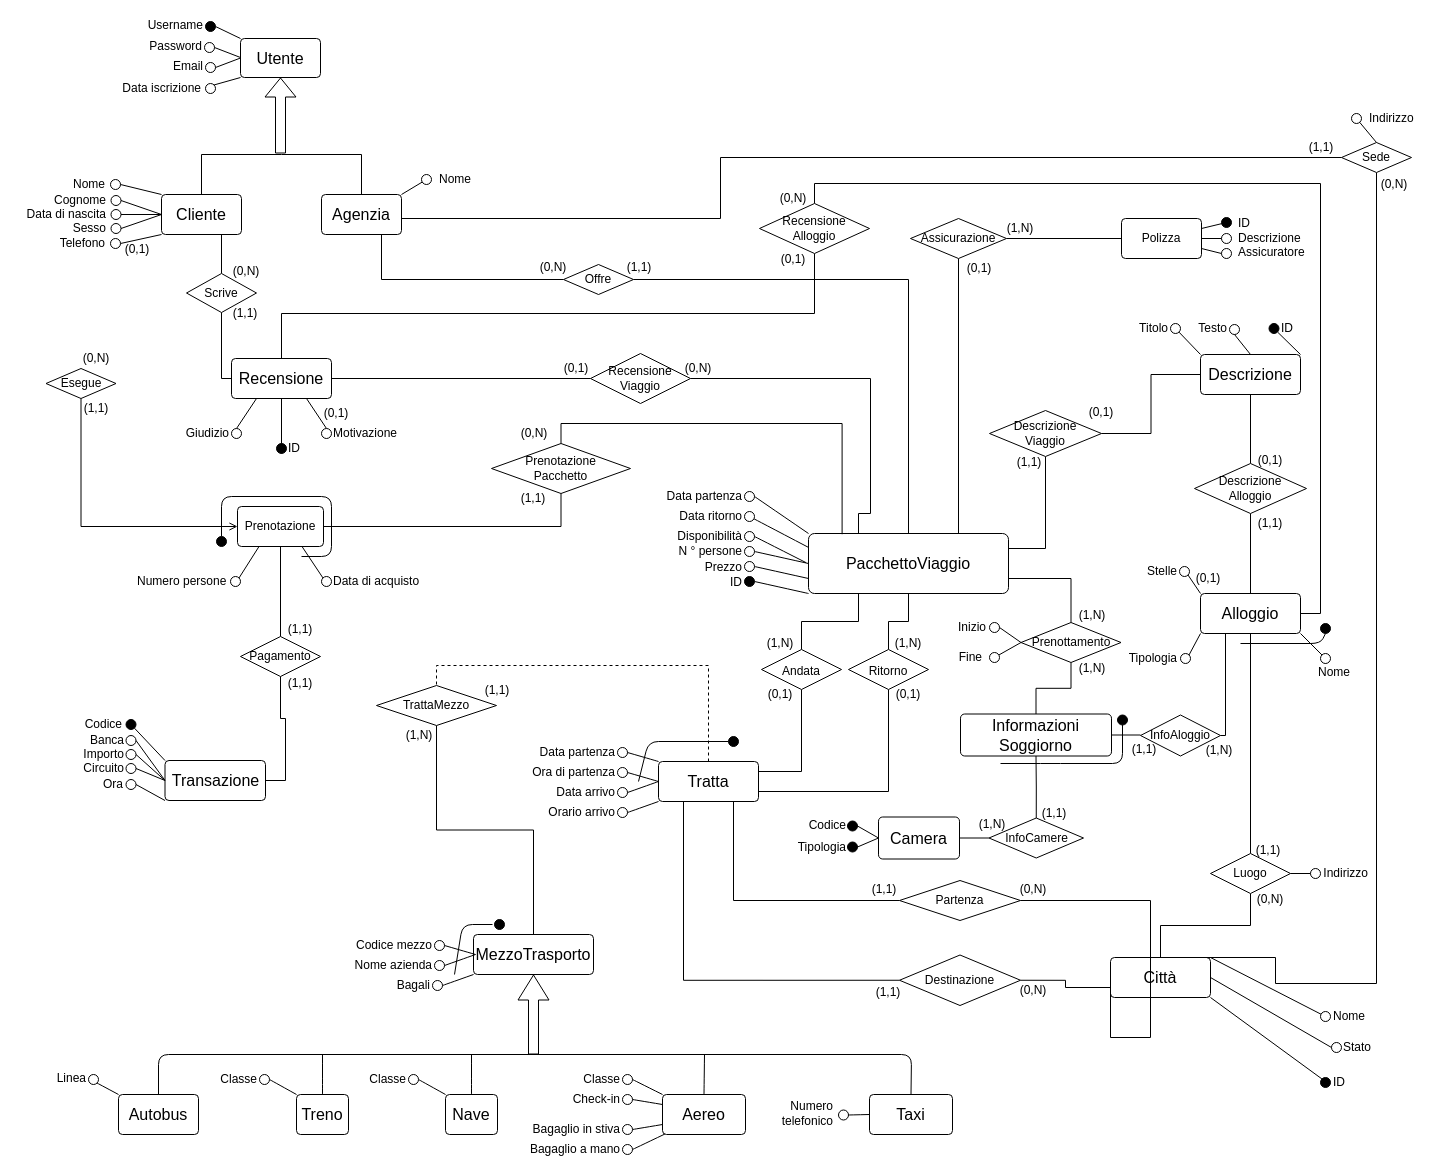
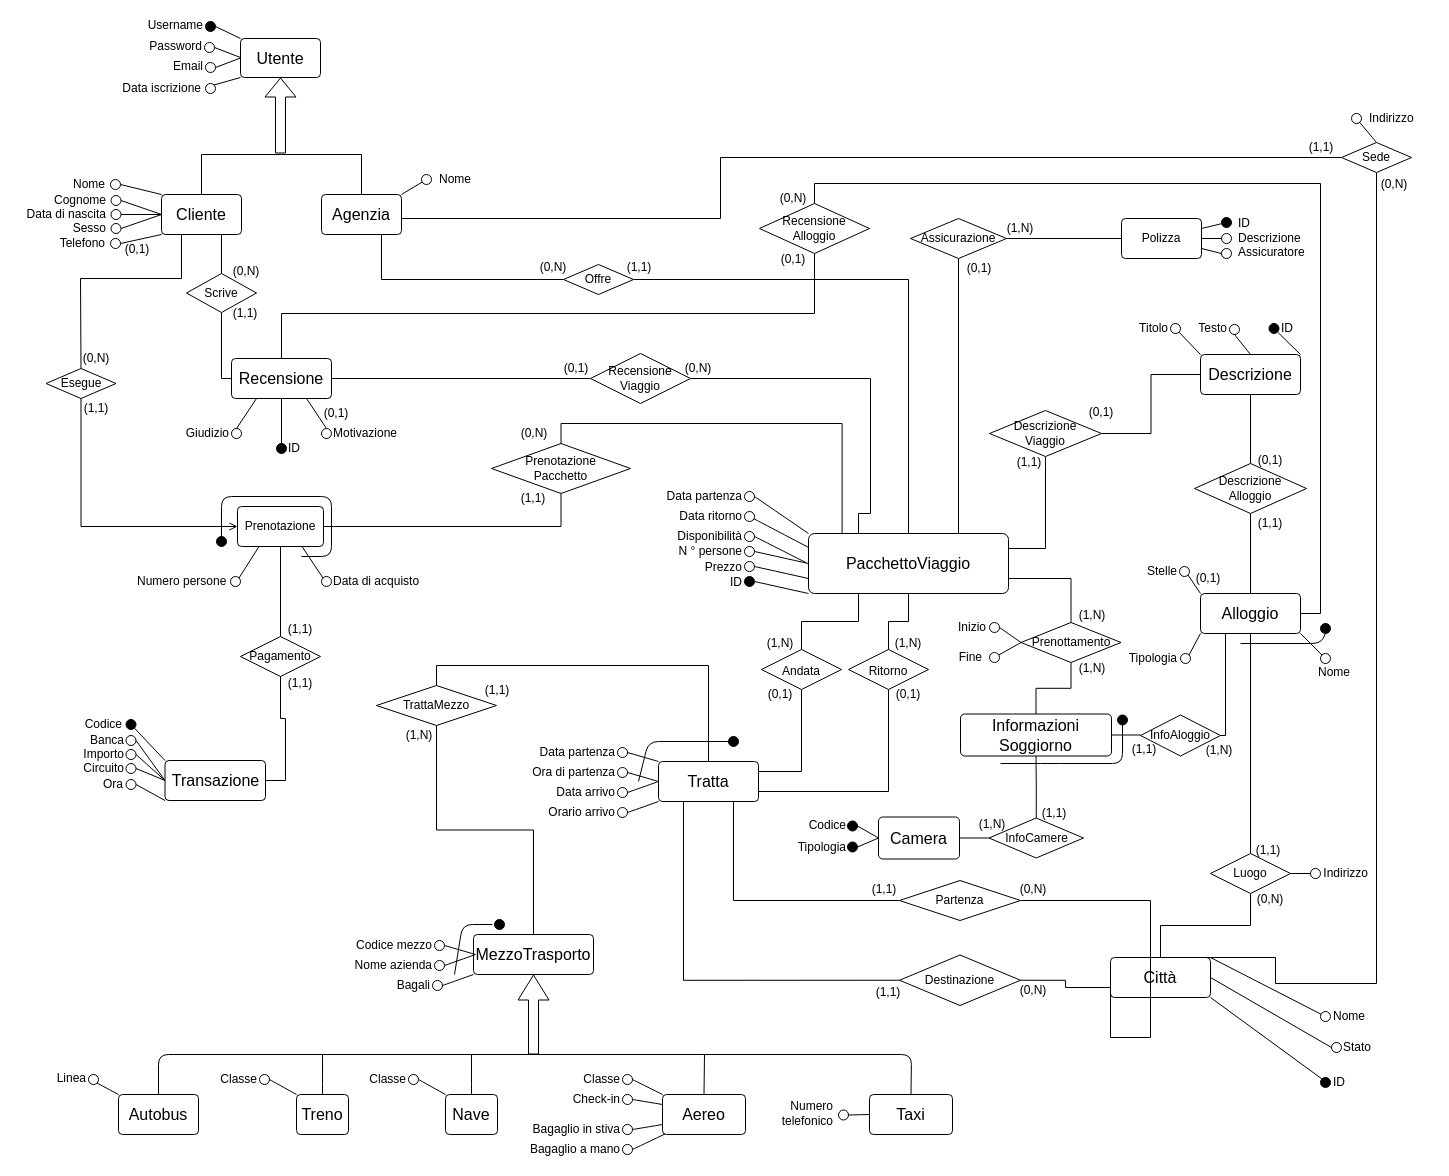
none -> (108, 279)
(611, 666) -> (611, 666)
